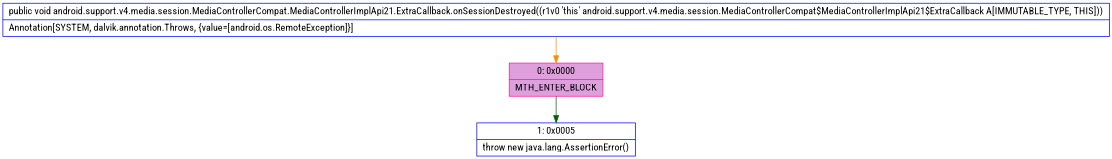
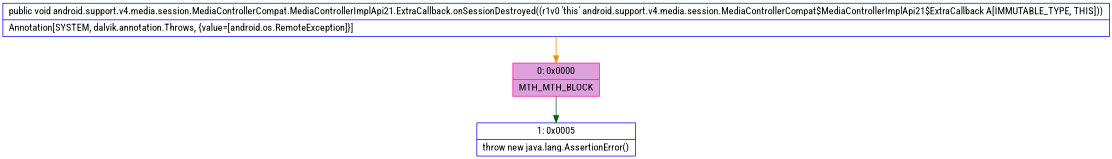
(556, 88) -> (556, 88)
